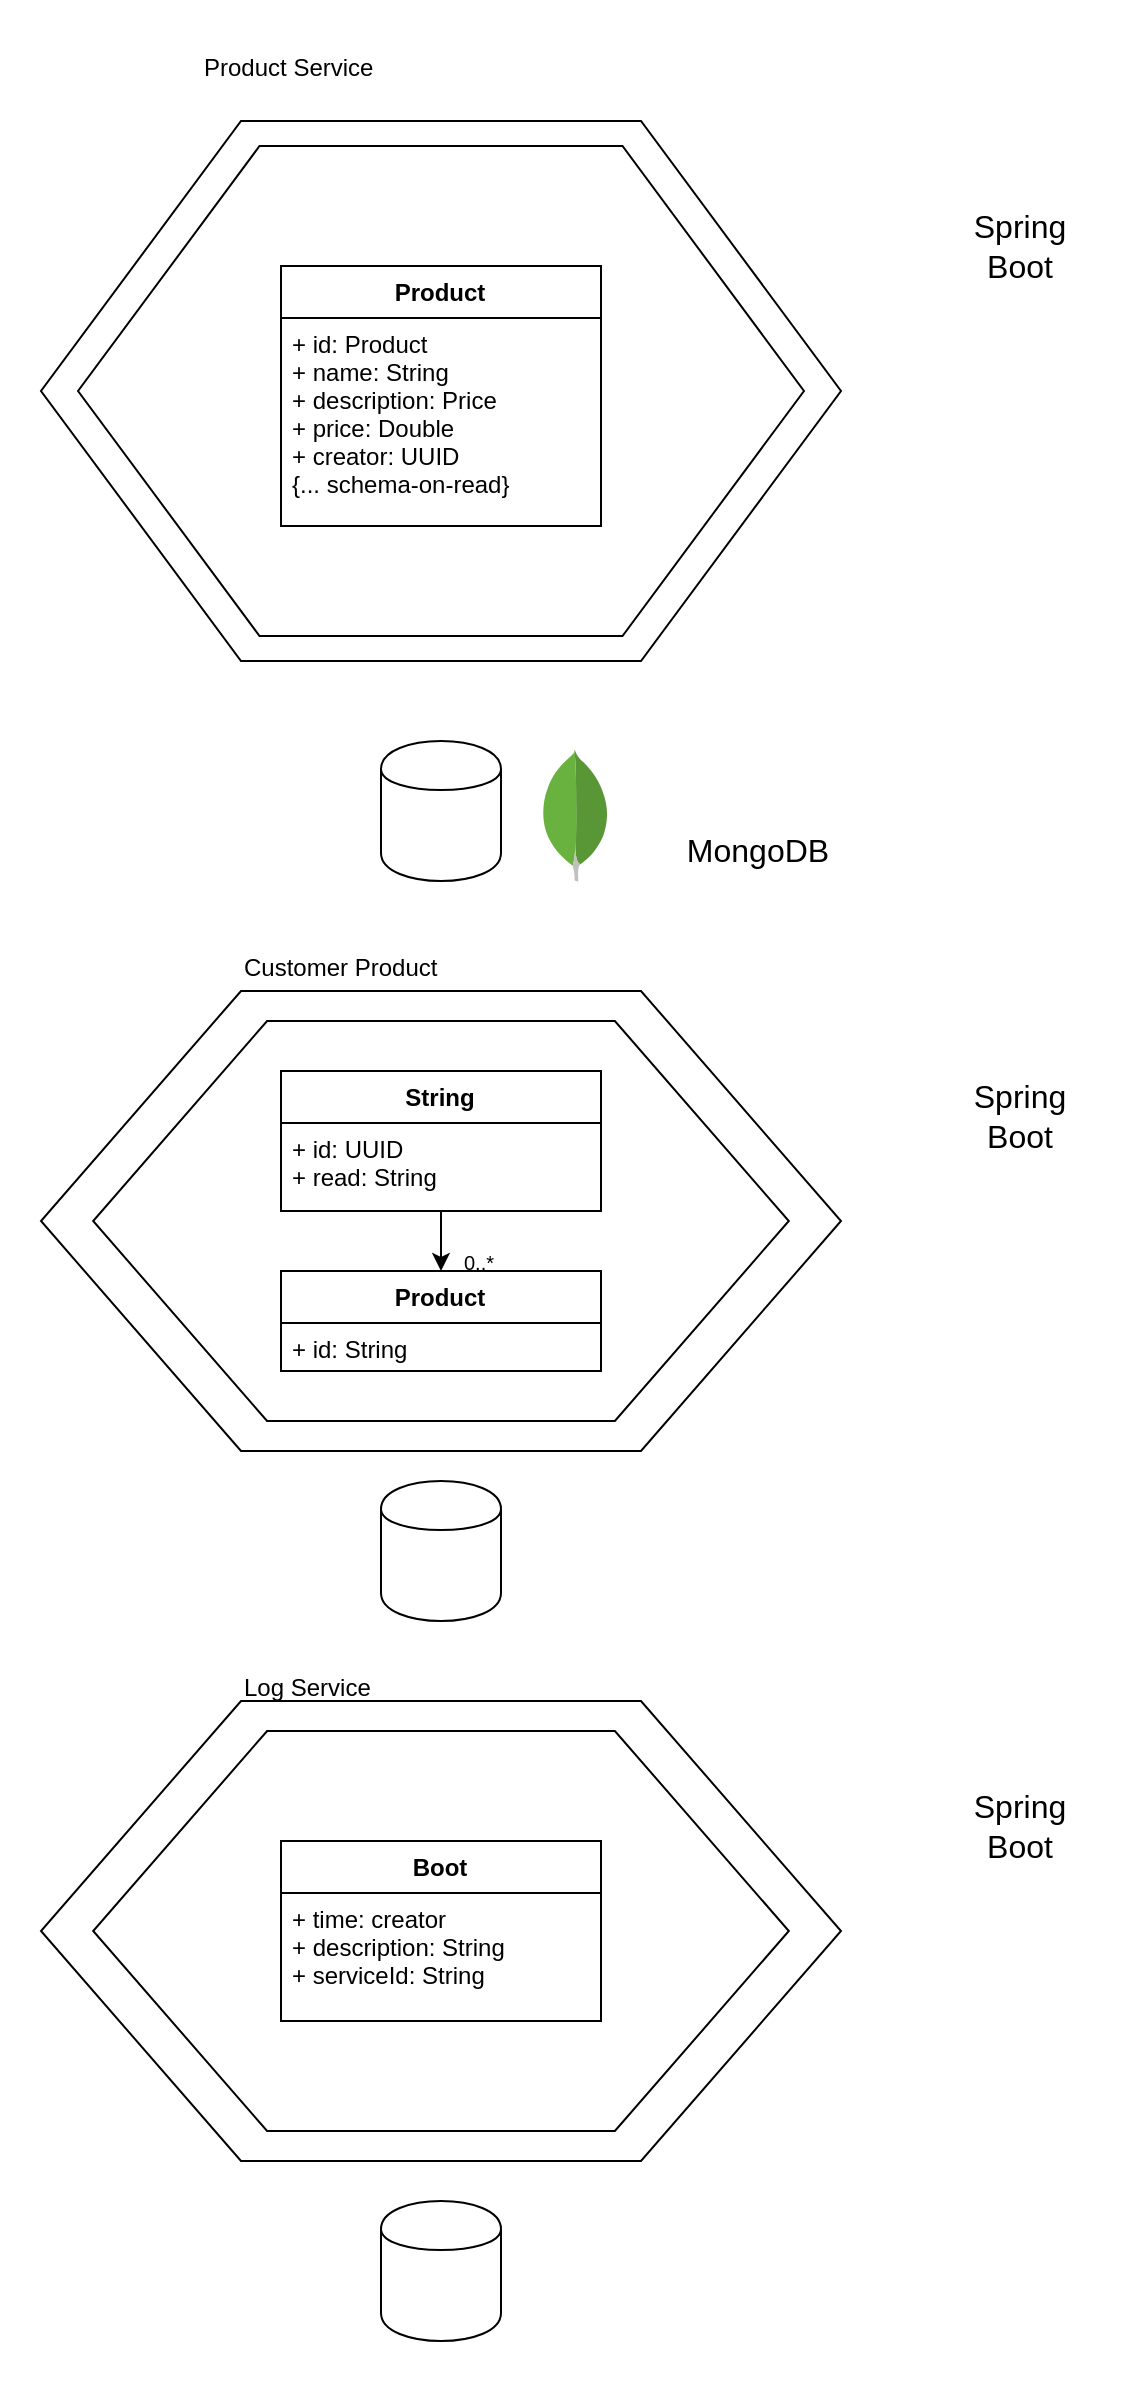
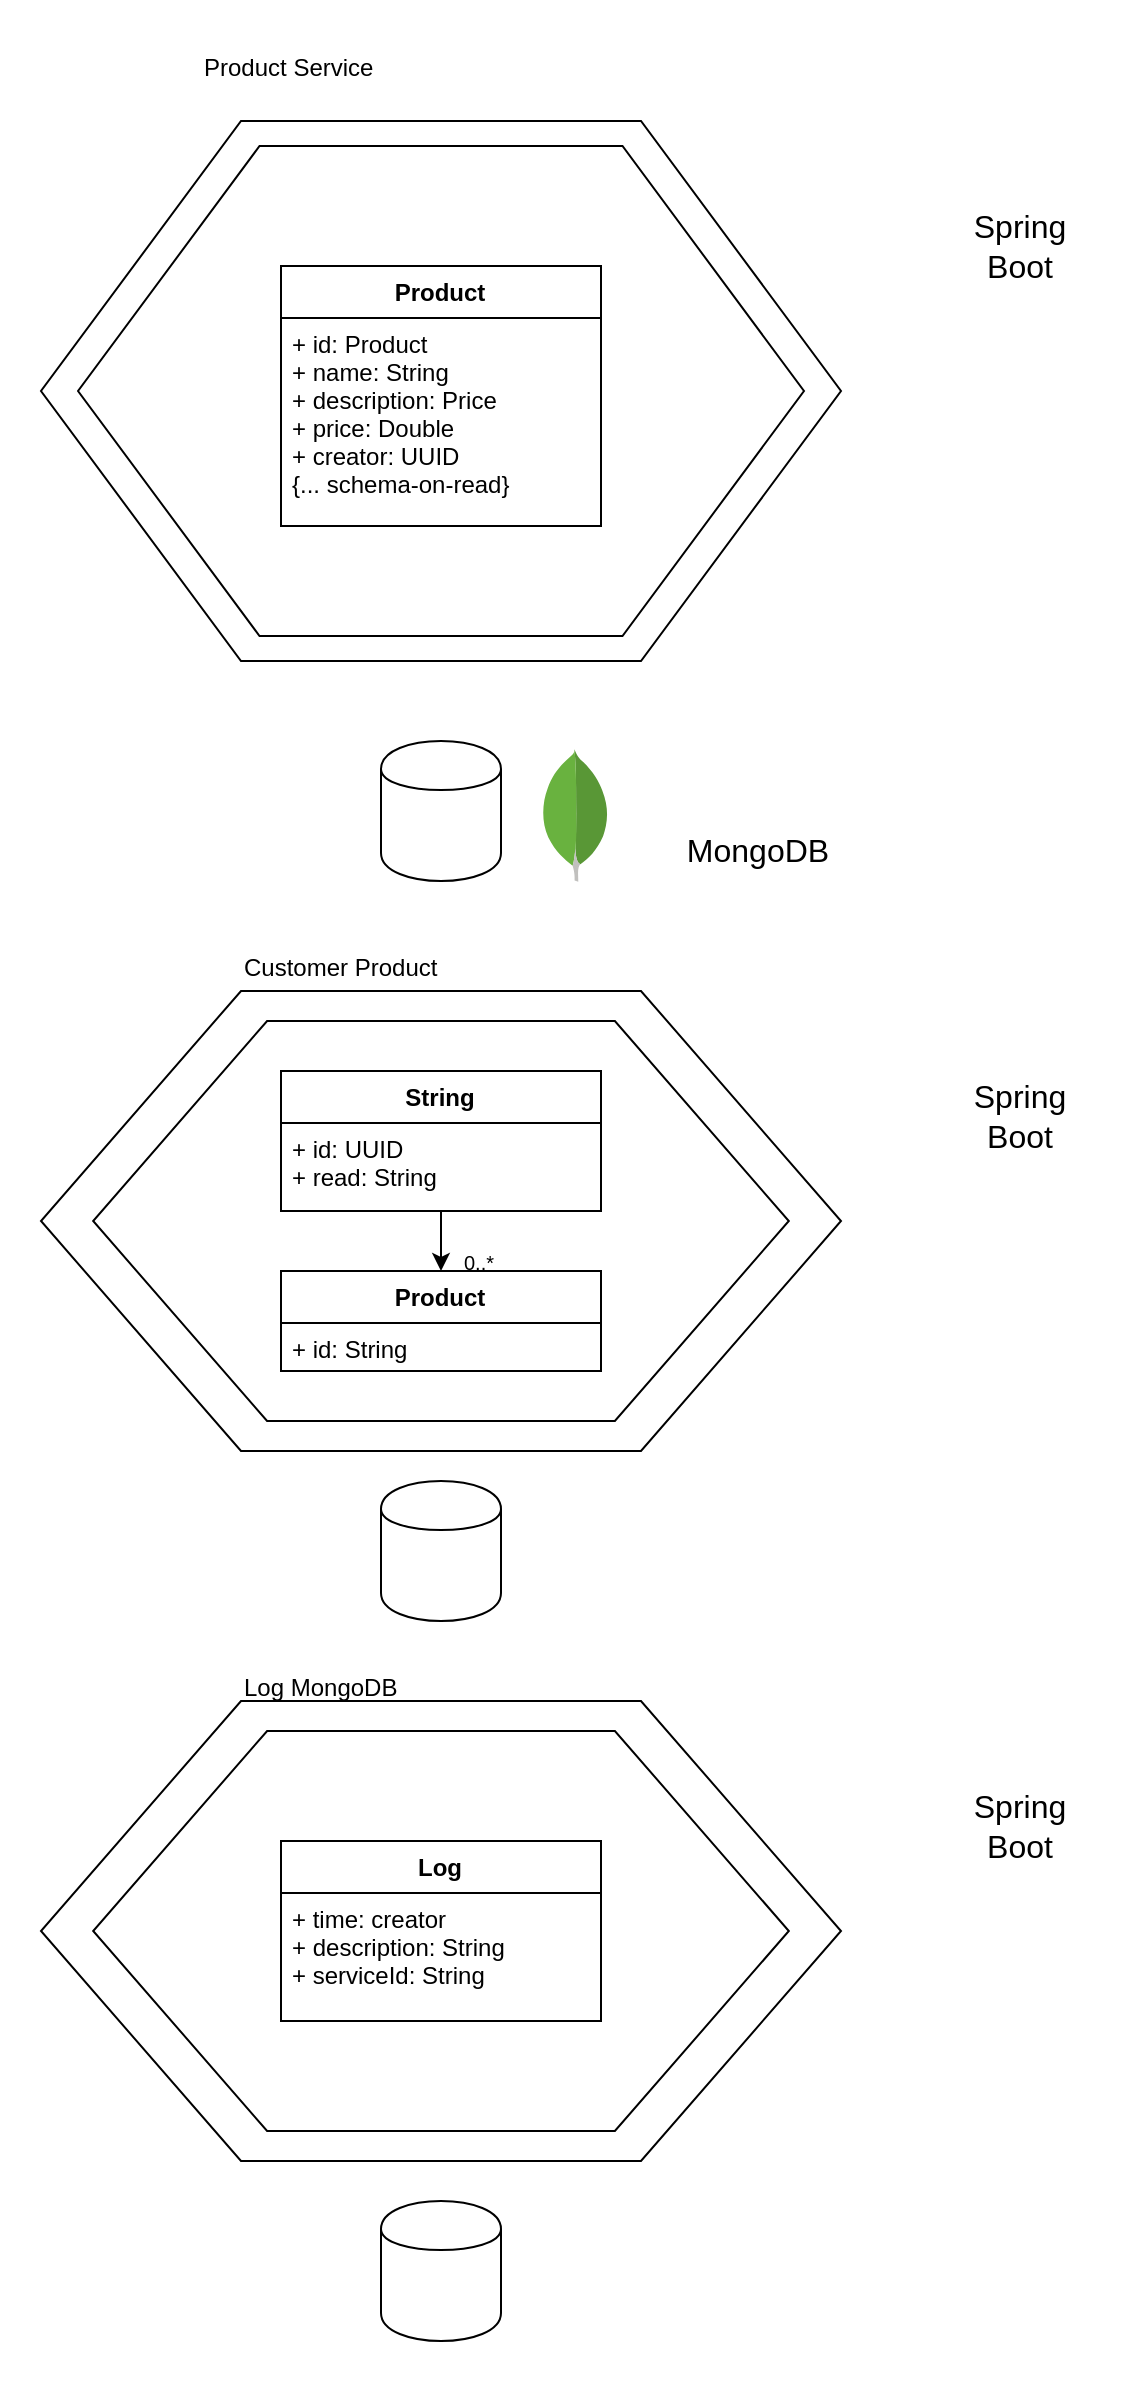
(313, 1689) -> (316, 1689)
(440, 1868) -> (440, 1868)
